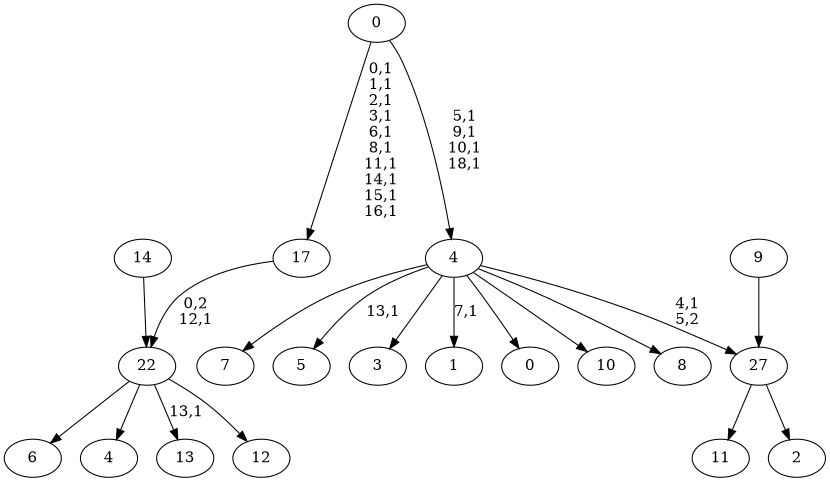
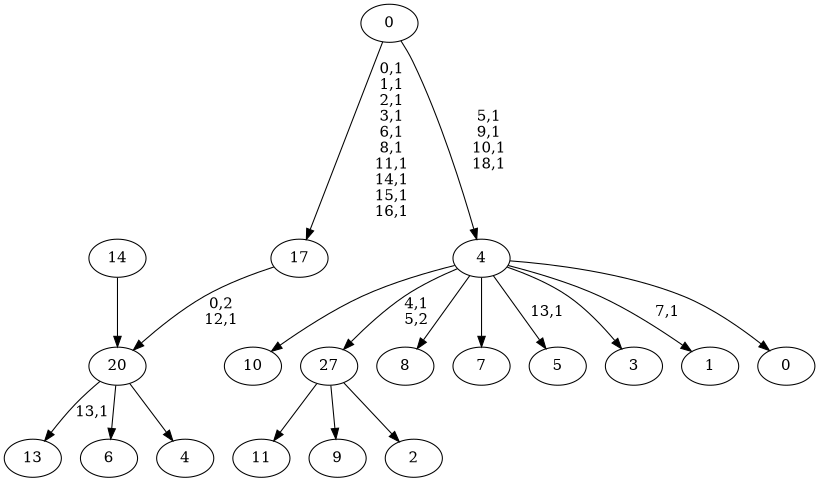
(759, 307) -> (333, 407)
(147, 366) -> (117, 366)
(261, 458) -> none
